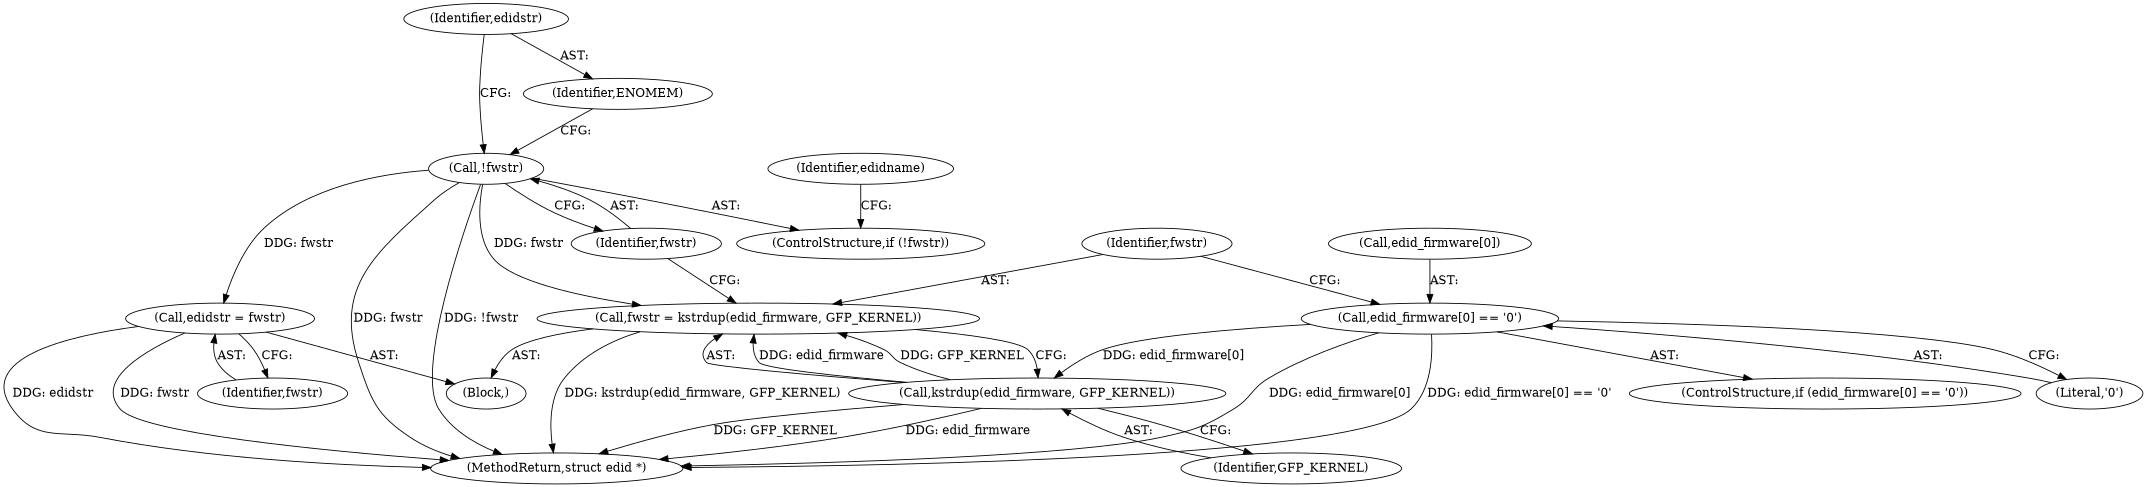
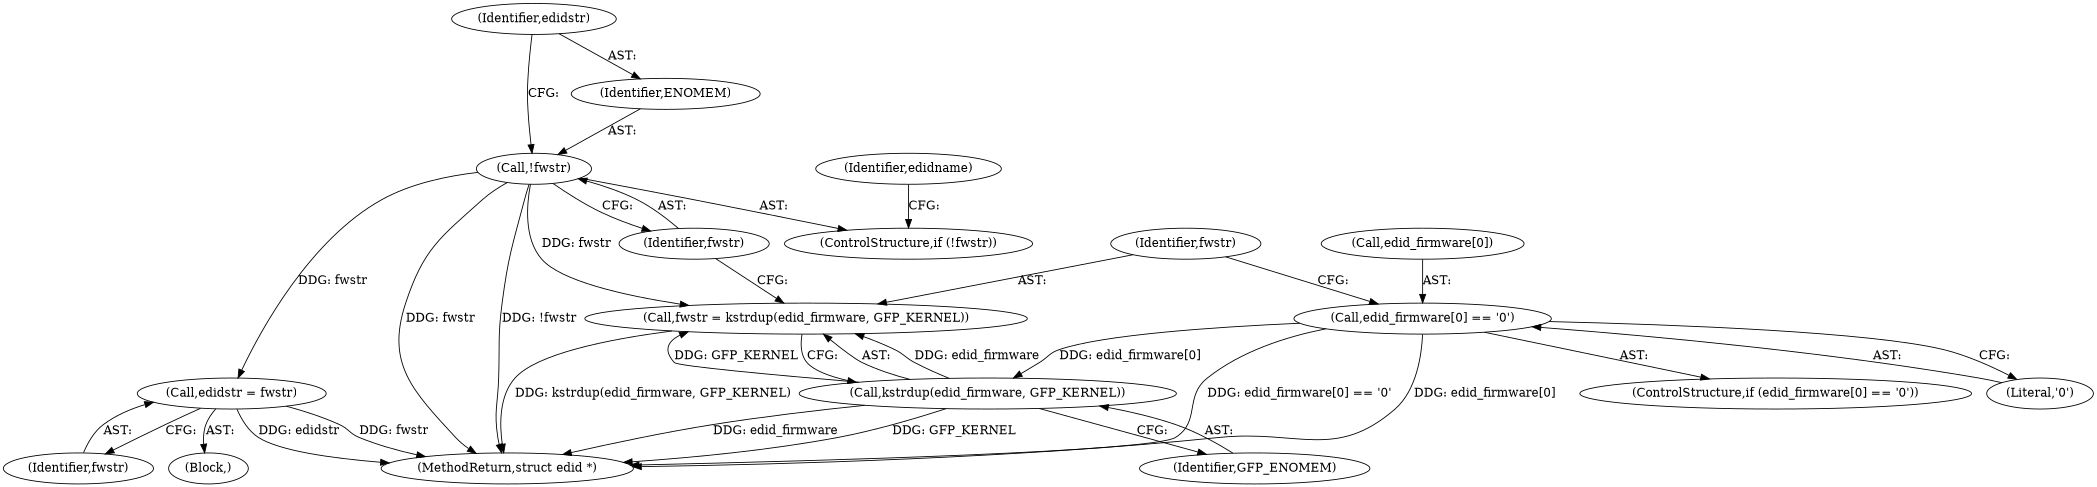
(578, 131) -> (624, 131)
(538, 339) -> none
(1291, 468) -> (1255, 468)
